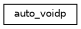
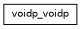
(40, 14) -> (40, 14)
